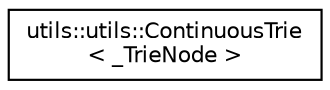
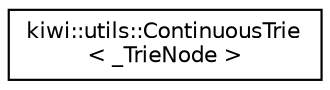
(165, 45) -> (165, 45)
